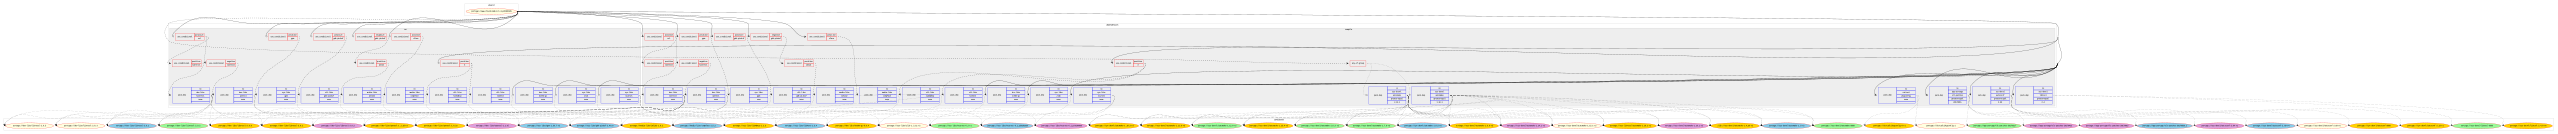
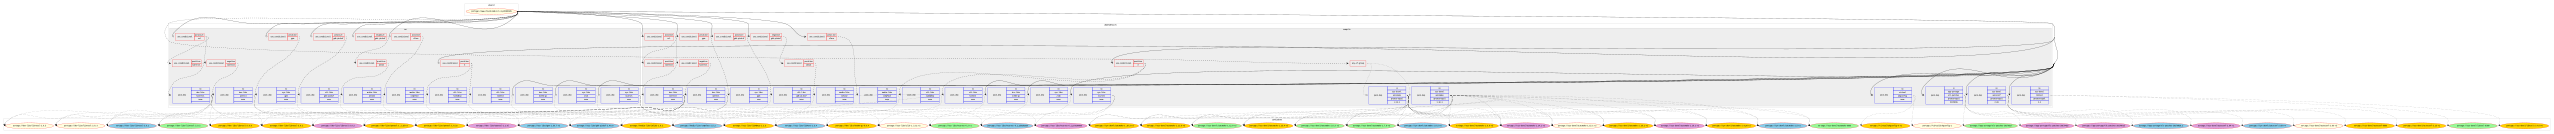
(1630, 126) -> (1629, 126)
(1735, 126) -> (1731, 126)
